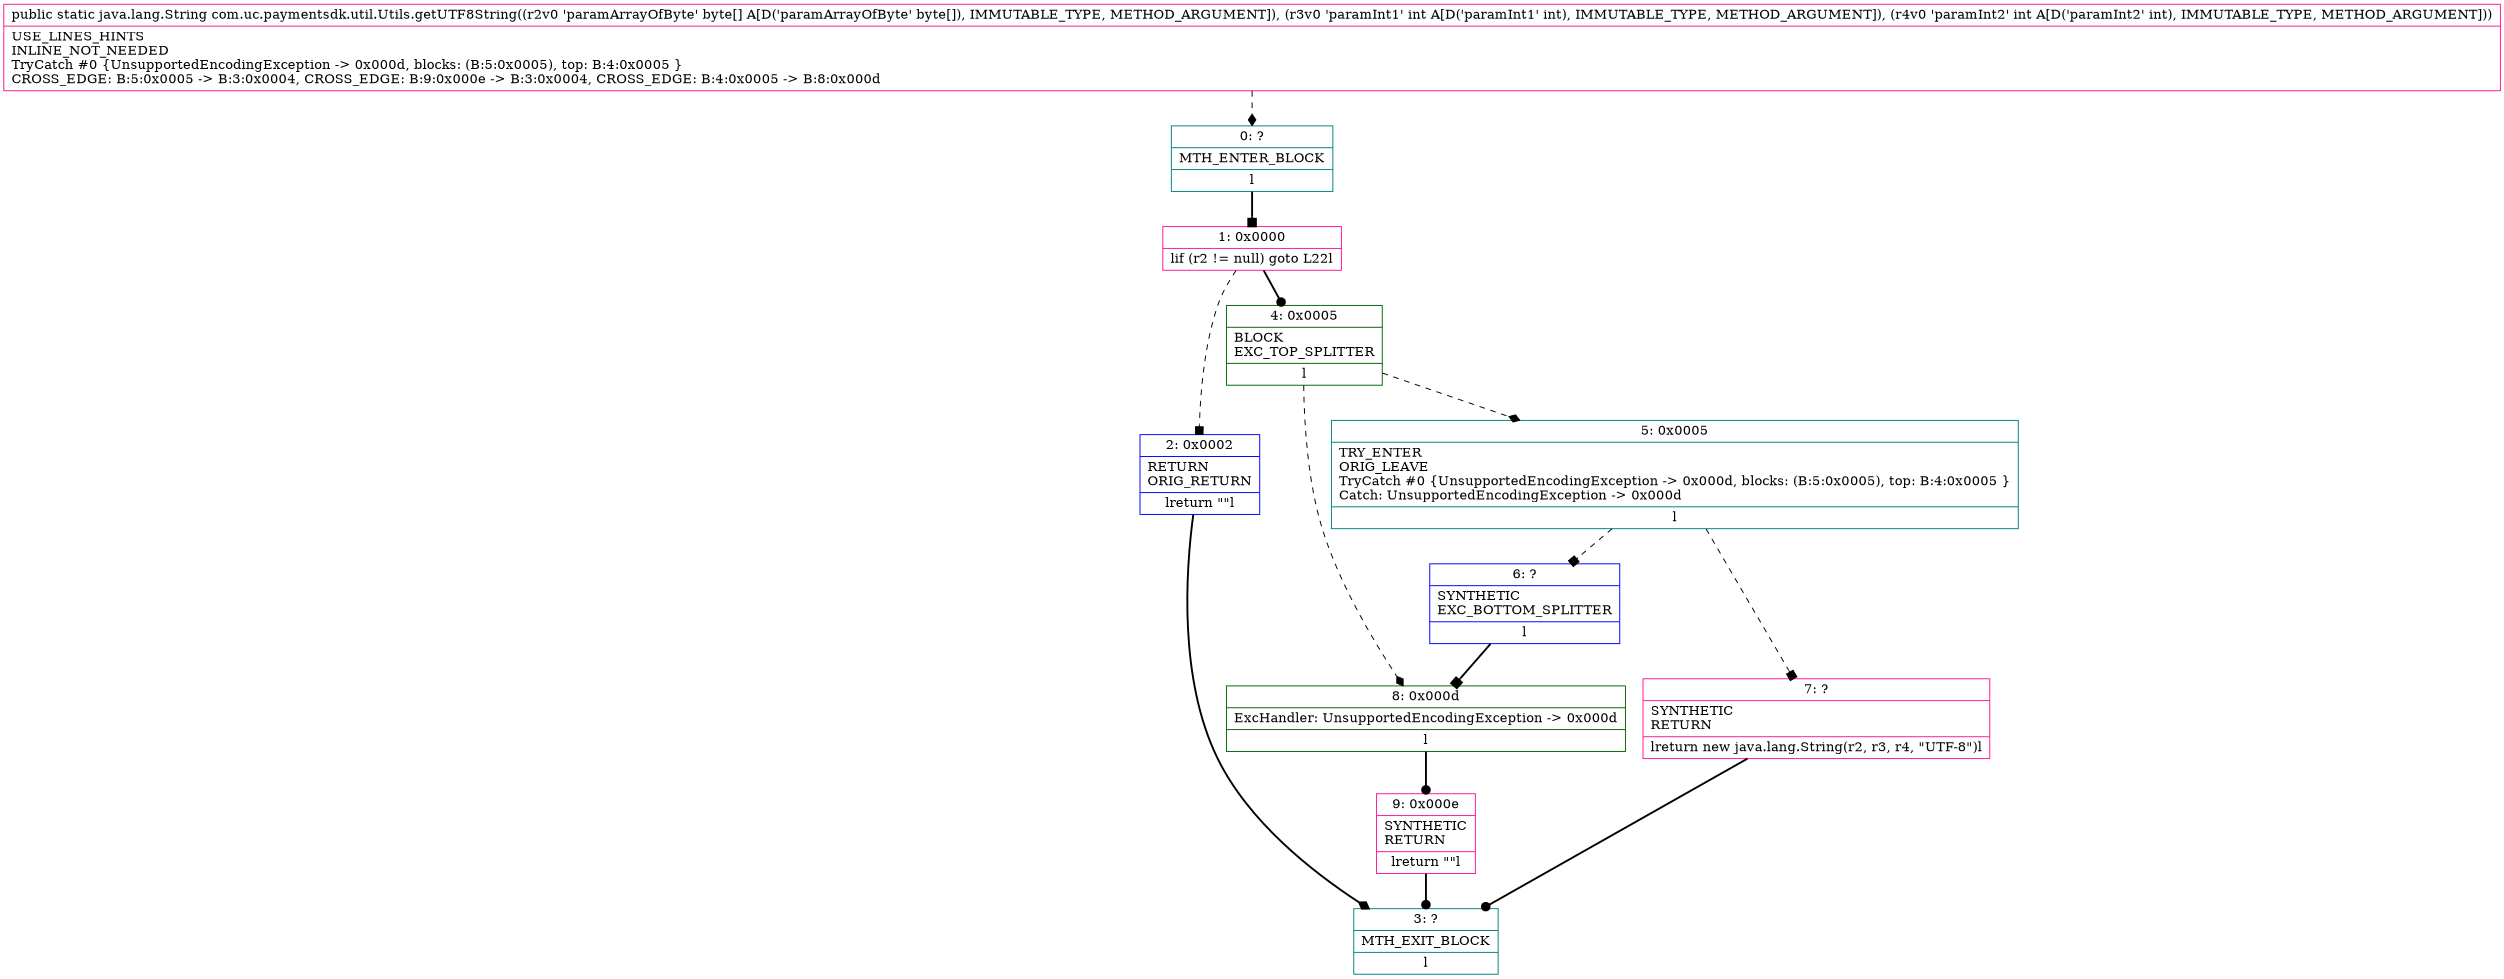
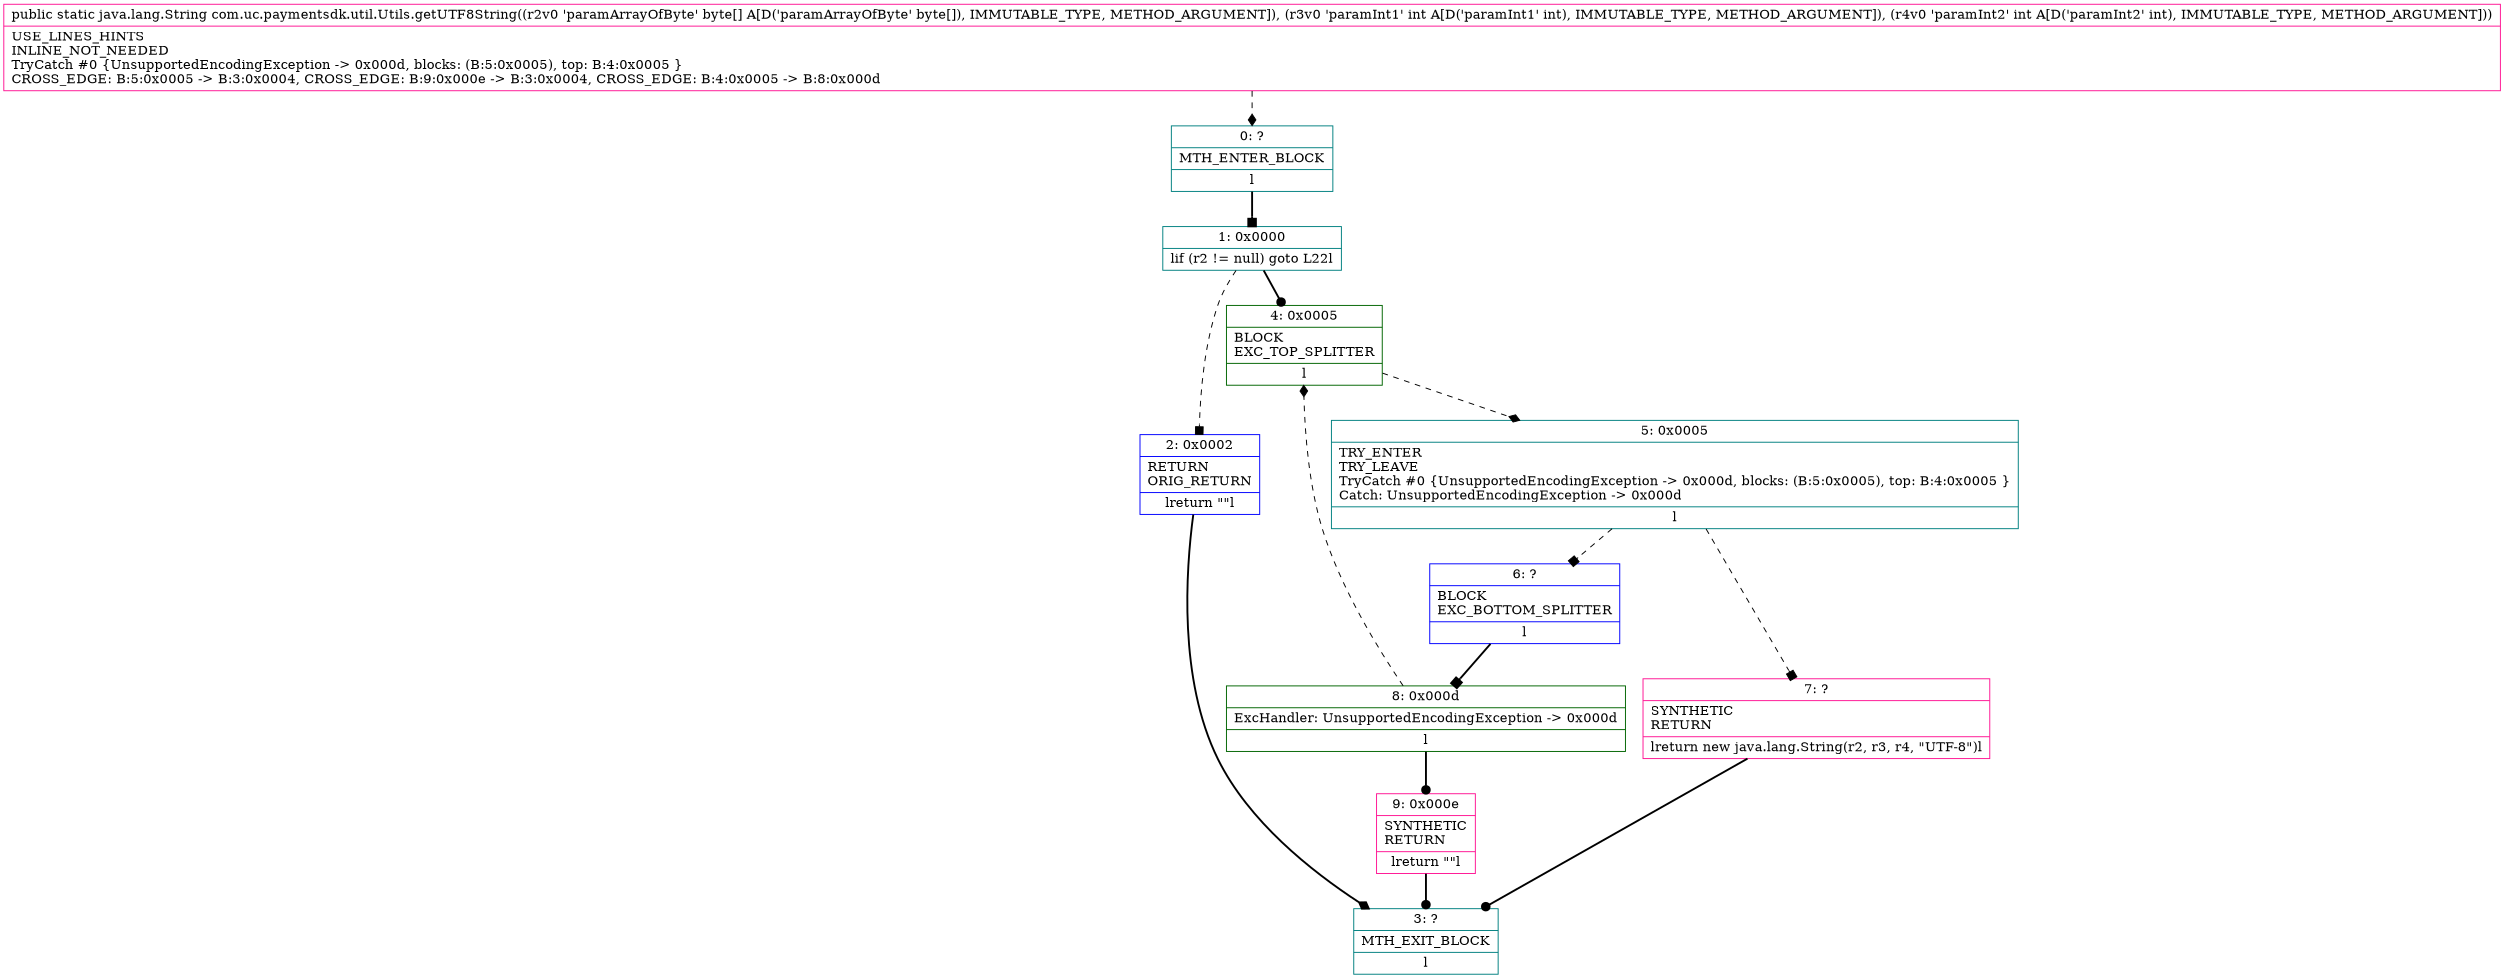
(1252, 248) -> (1252, 248)
(1384, 467) -> (1379, 467)
(1326, 538) -> (1329, 549)
(1479, 596) -> (1462, 596)
